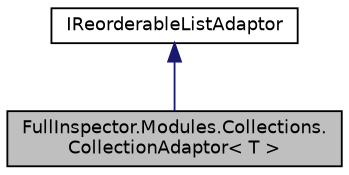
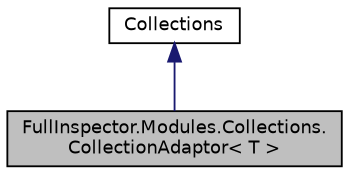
(175, 26) -> (175, 26)
